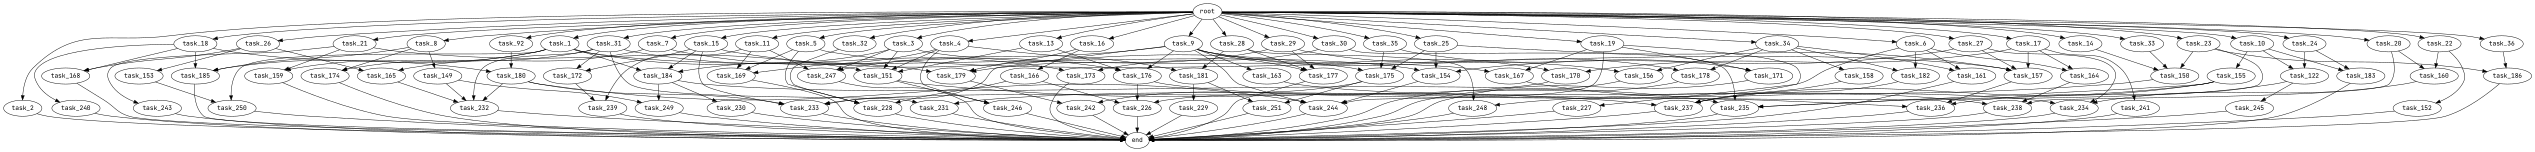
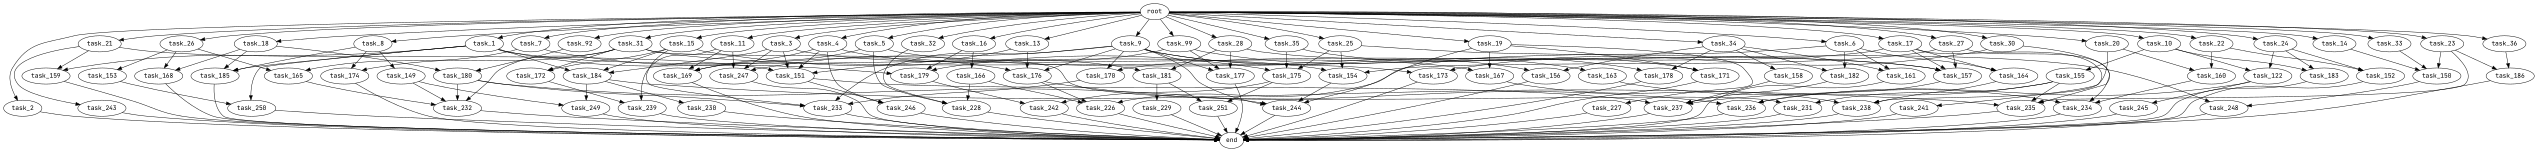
(1283, 44) -> (1179, 44)
none -> (2325, 59)
(76, 108) -> none
